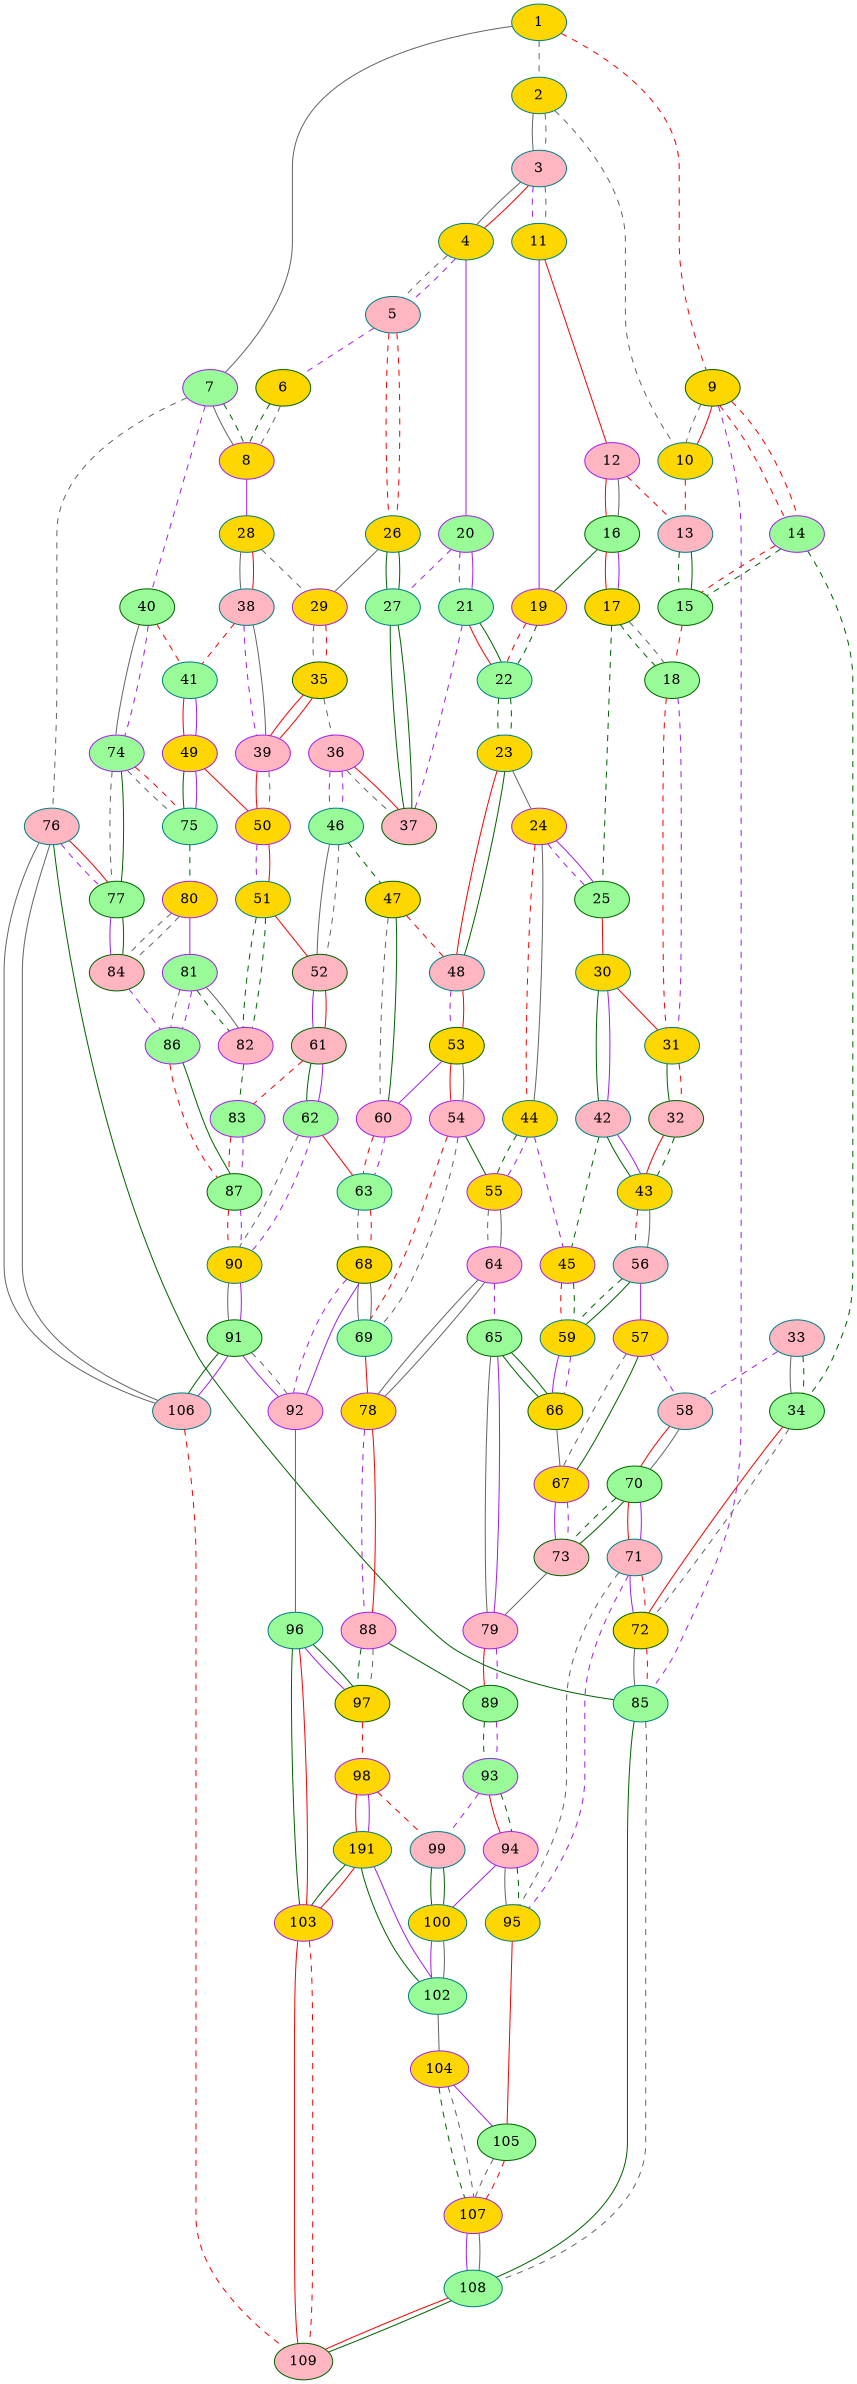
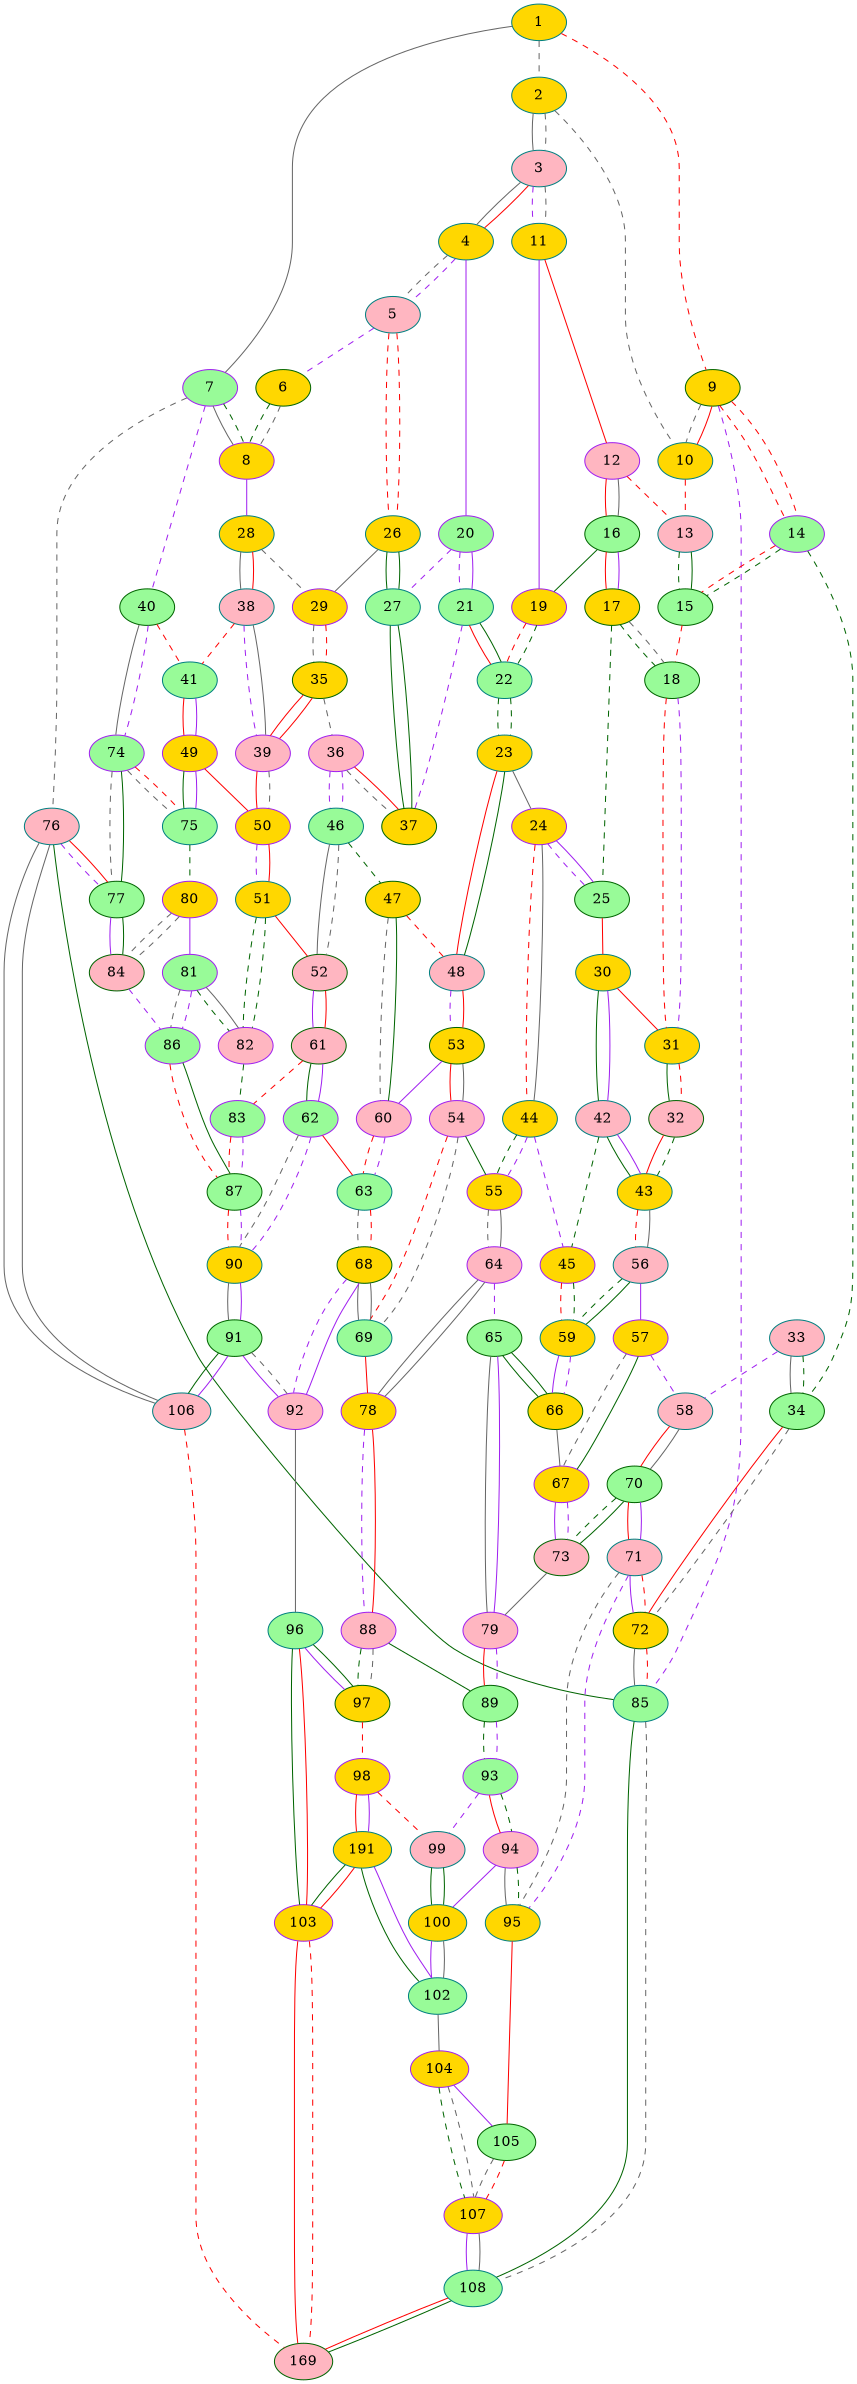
(409, 826) -> (409, 826)
(304, 2362) -> (304, 2362)
